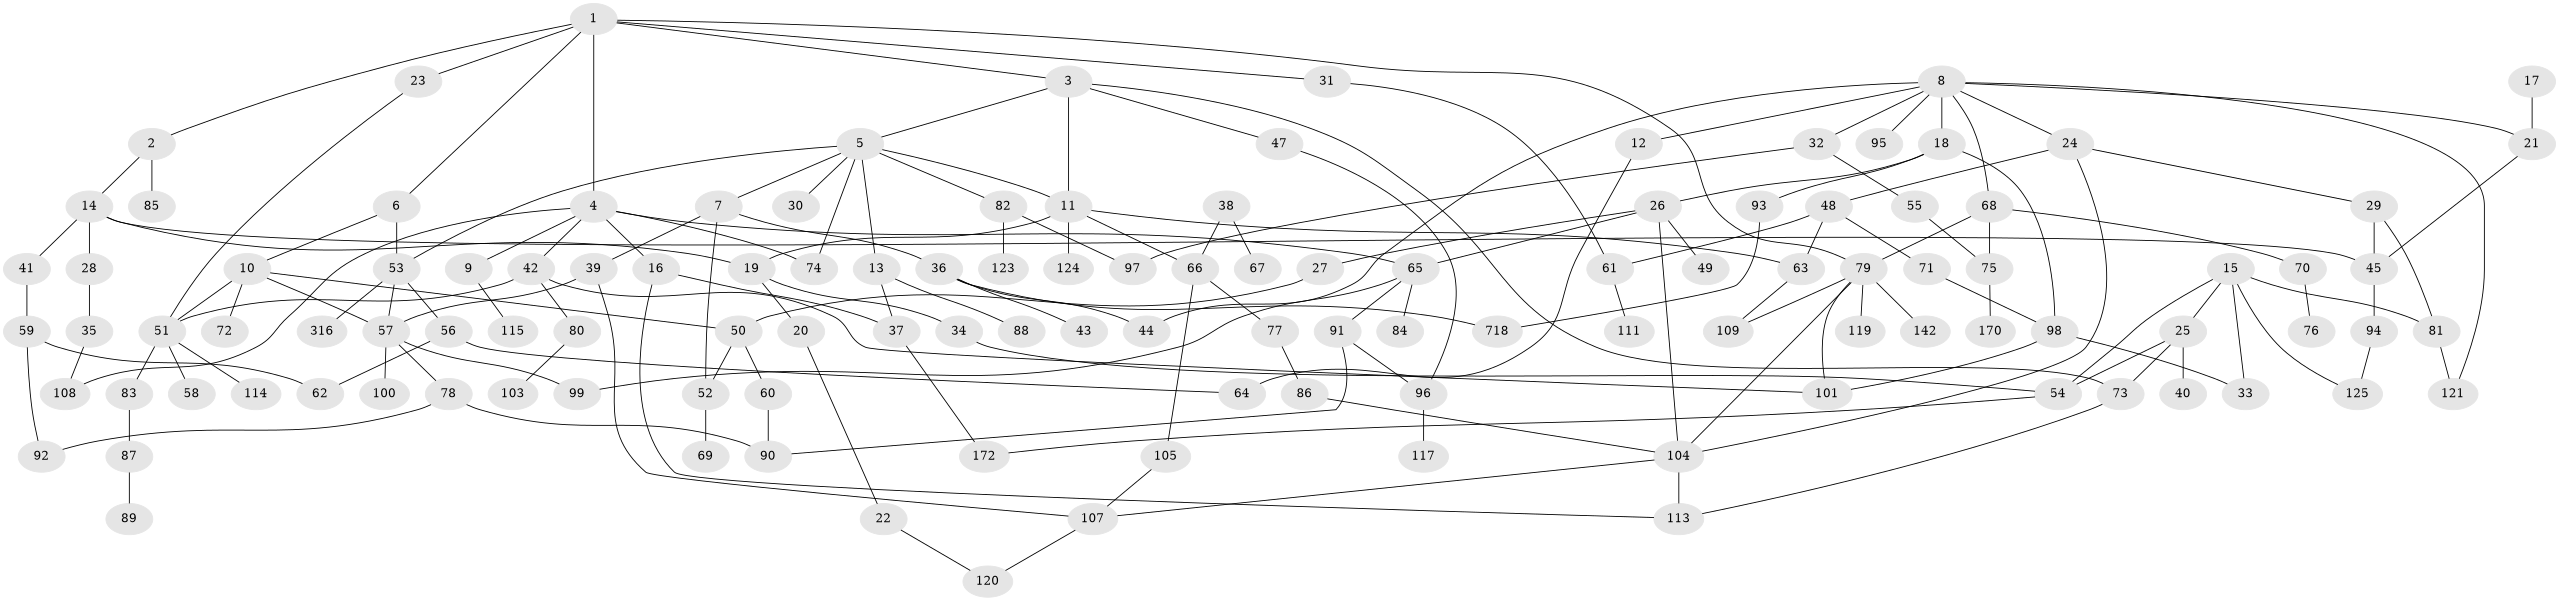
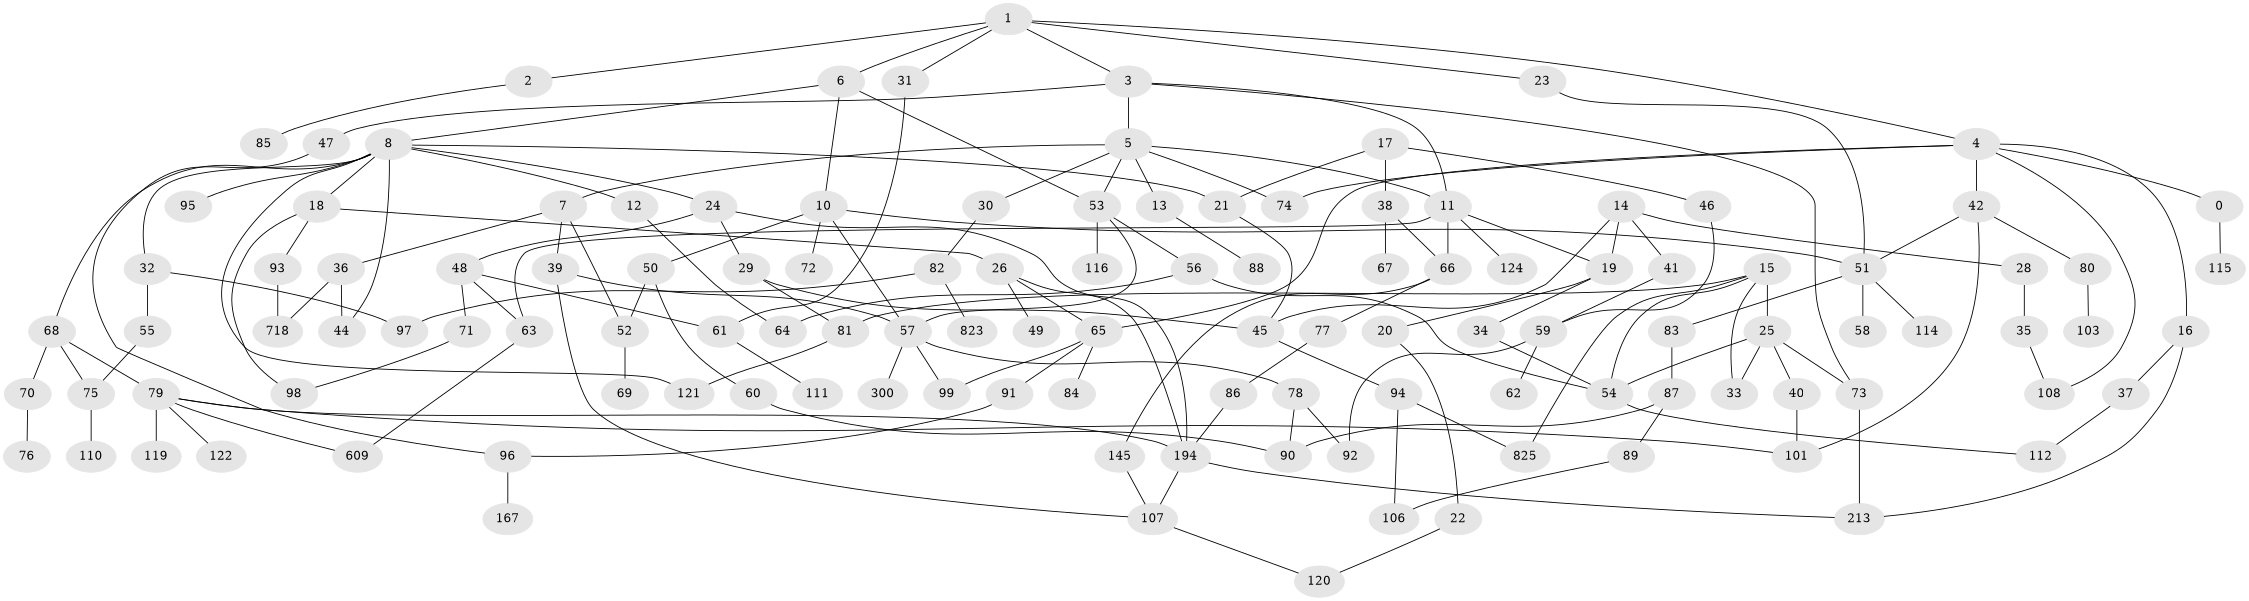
(1268, 56) -> none
none -> (615, 113)
(121, 175) -> none
(932, 175) -> (962, 238)
none -> (1385, 175)
none -> (1707, 207)
(469, 269) -> (2220, 207)
(1003, 269) -> (972, 332)
(1320, 269) -> none
(887, 300) -> none
(322, 332) -> (1097, 269)
(1084, 332) -> none
(1728, 332) -> (358, 457)
(1925, 332) -> (221, 457)
(1990, 332) -> (91, 457)
(2149, 357) -> (1751, 363)
(380, 365) -> (1408, 312)
(1931, 373) -> (1797, 425)
(385, 394) -> (883, 394)
(2358, 394) -> (1525, 457)
(1096, 429) -> (1480, 425)
(984, 457) -> (2041, 457)
(1166, 457) -> (1120, 457)
(1424, 457) -> (508, 519)
(1679, 457) -> (1186, 457)
none -> (1394, 519)
(1679, 519) -> (1859, 519)
